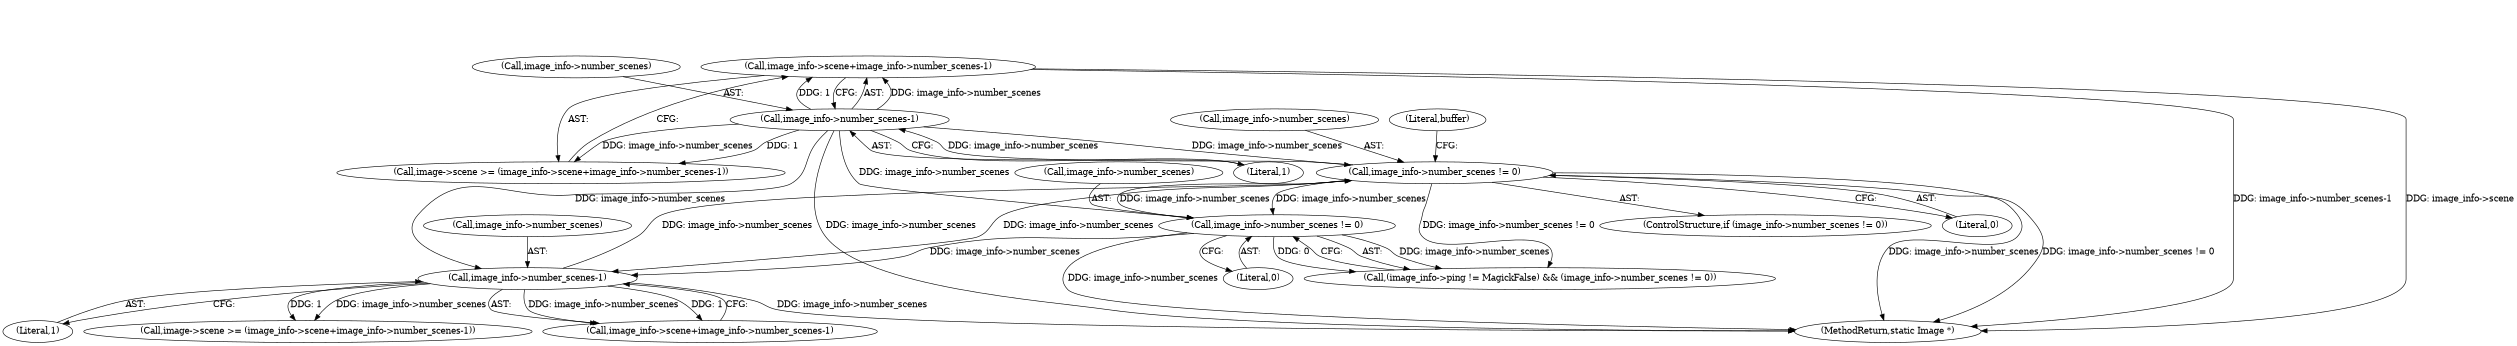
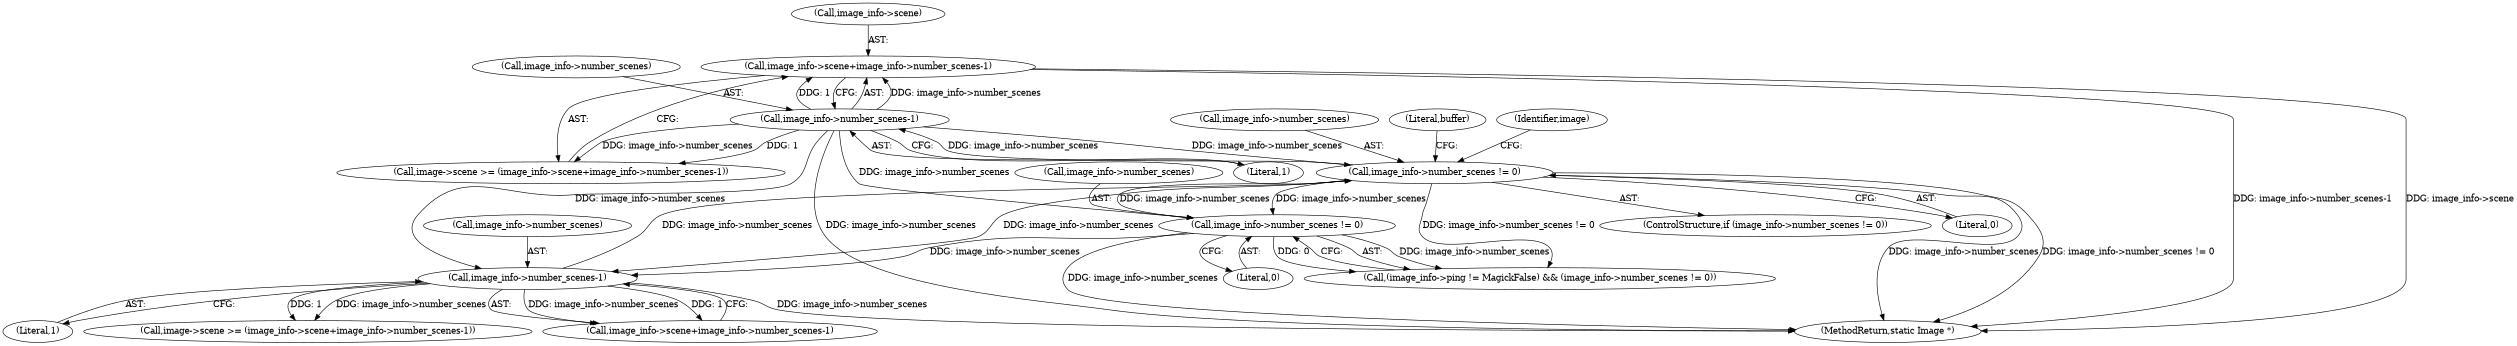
none -> (868, 14)
none -> (1552, 120)
